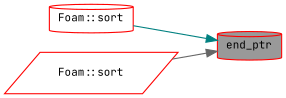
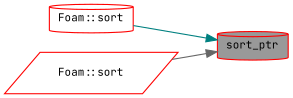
(250, 46) -> (253, 46)
